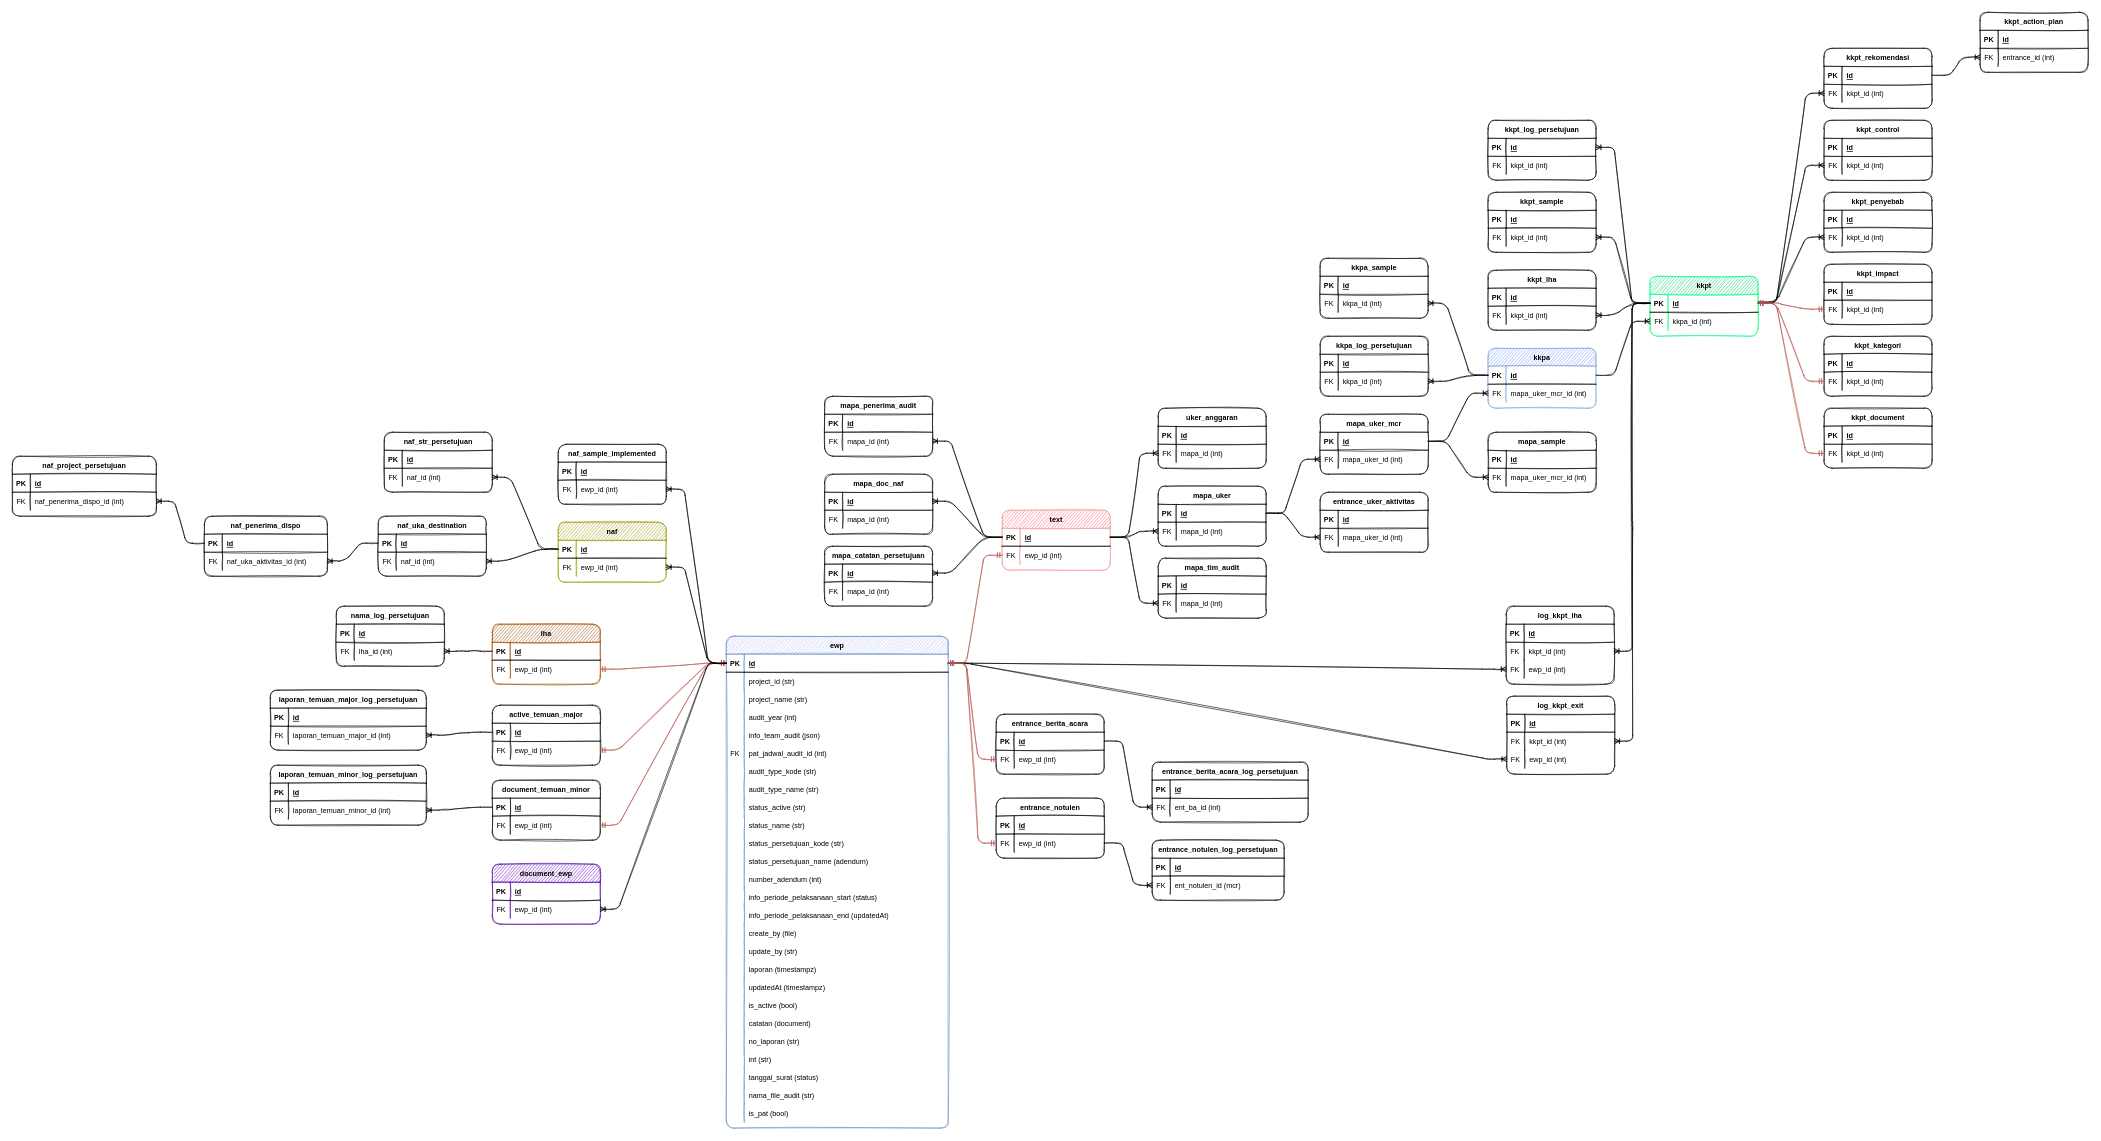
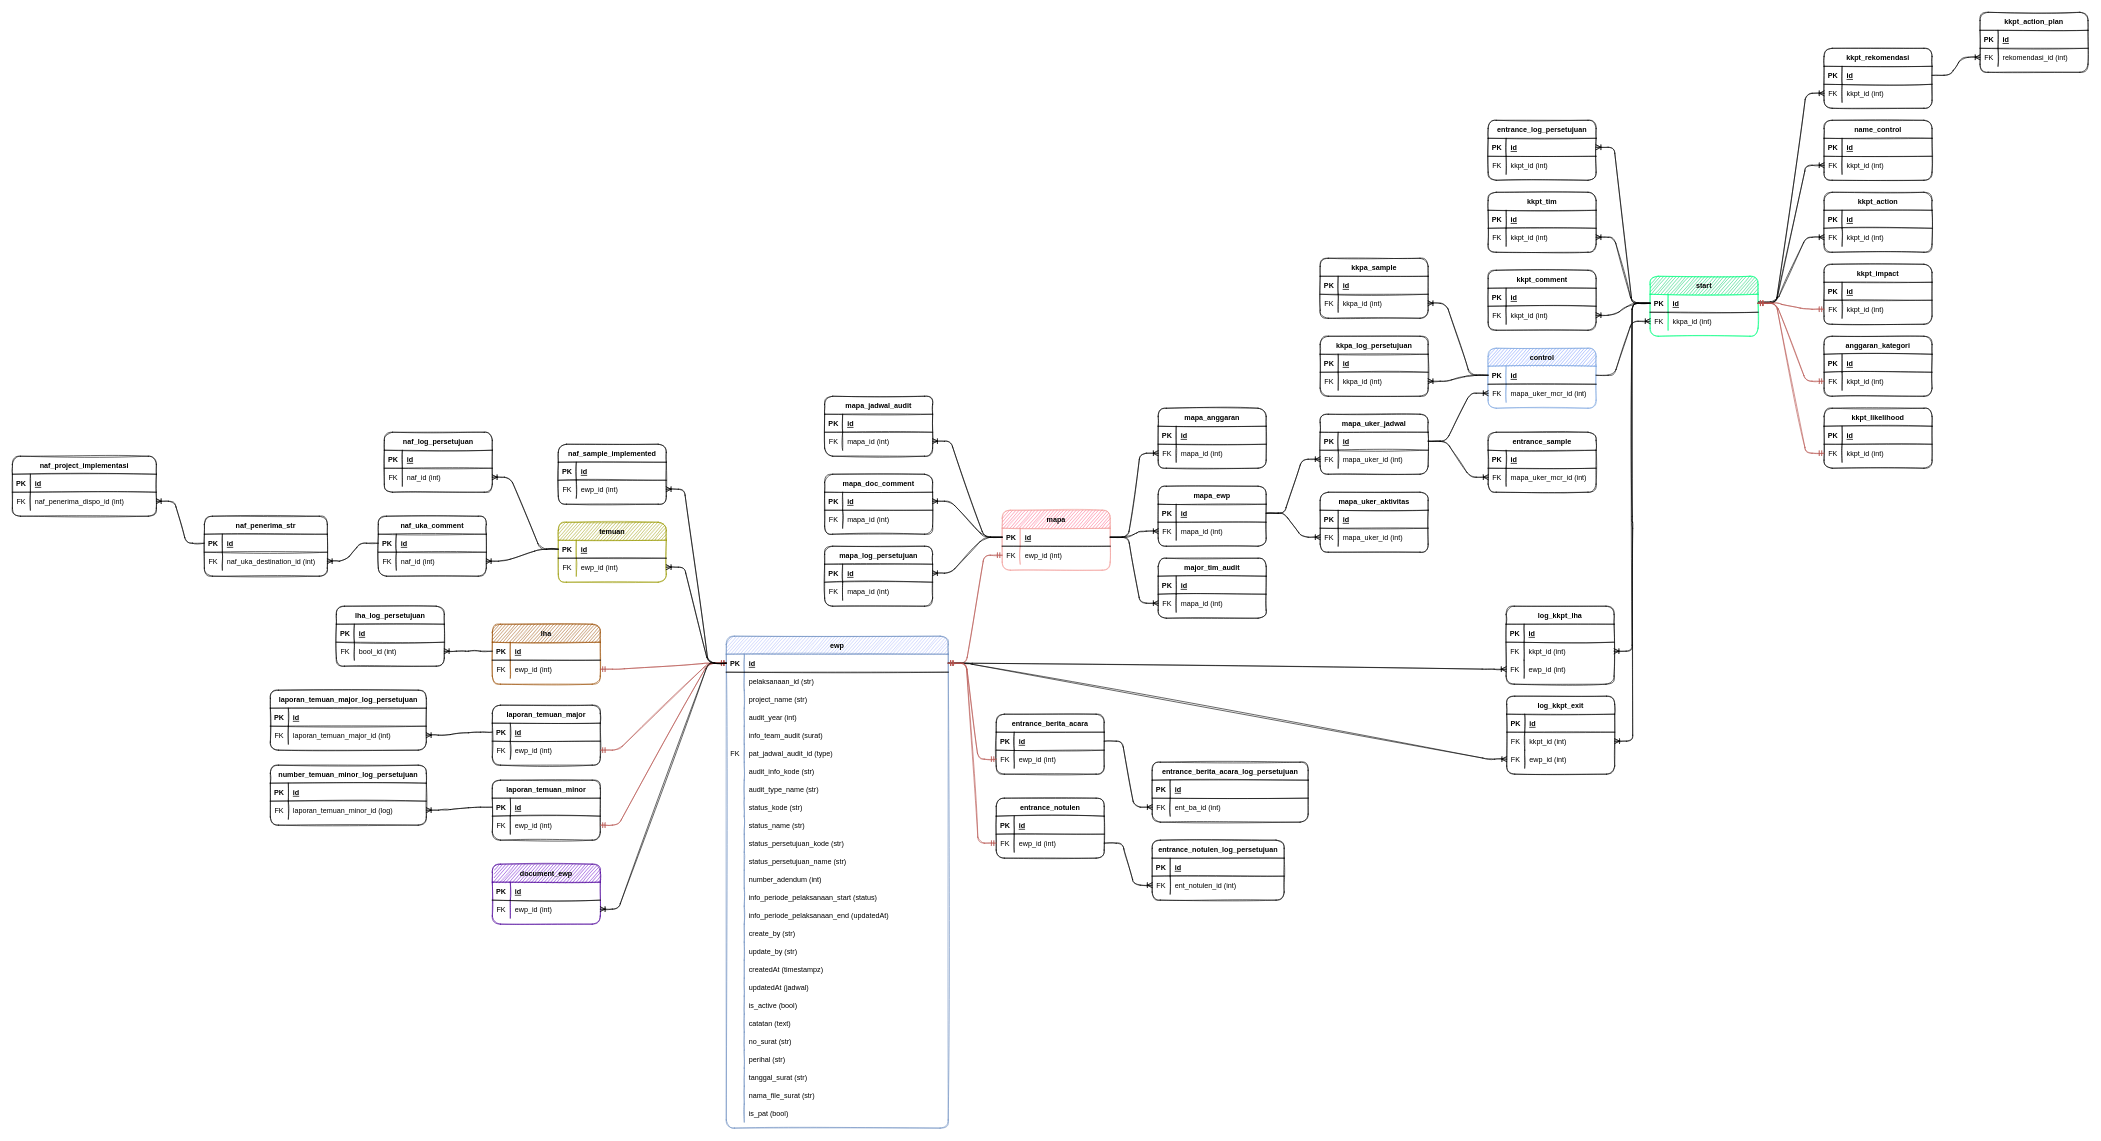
(2034, 58) -> (2039, 58)
(1542, 130) -> (1542, 130)
(1878, 130) -> (1878, 130)
(1542, 202) -> (1542, 202)
(1878, 202) -> (1878, 202)
(1542, 280) -> (1542, 280)
(1704, 286) -> (1704, 286)
(1878, 346) -> (1878, 346)
(1542, 358) -> (1542, 358)
(878, 406) -> (878, 406)
(1212, 418) -> (1212, 418)
(1878, 418) -> (1878, 418)
(1374, 424) -> (1374, 424)
(438, 442) -> (438, 442)
(1542, 442) -> (1542, 442)
(84, 466) -> (84, 466)
(878, 484) -> (878, 484)
(1212, 496) -> (1212, 496)
(1374, 502) -> (1374, 502)
(1056, 520) -> (1056, 520)
(266, 526) -> (266, 526)
(432, 526) -> (432, 526)
(612, 532) -> (612, 532)
(878, 556) -> (878, 556)
(275, 562) -> (279, 562)
(1212, 568) -> (1212, 568)
(390, 616) -> (390, 616)
(379, 652) -> (381, 652)
(779, 682) -> (786, 682)
(546, 715) -> (546, 715)
(790, 736) -> (792, 736)
(795, 754) -> (797, 754)
(789, 772) -> (788, 772)
(348, 775) -> (348, 775)
(546, 790) -> (546, 790)
(785, 808) -> (782, 808)
(347, 811) -> (347, 811)
(814, 862) -> (806, 862)
(1212, 886) -> (1211, 886)
(778, 934) -> (778, 934)
(786, 970) -> (791, 970)
(791, 988) -> (783, 988)
(784, 1024) -> (776, 1024)
(779, 1042) -> (776, 1042)
(765, 1060) -> (772, 1060)
(791, 1078) -> (785, 1078)
(787, 1096) -> (788, 1096)
